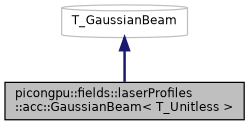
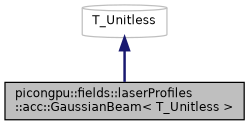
(125, 21) -> (125, 21)
